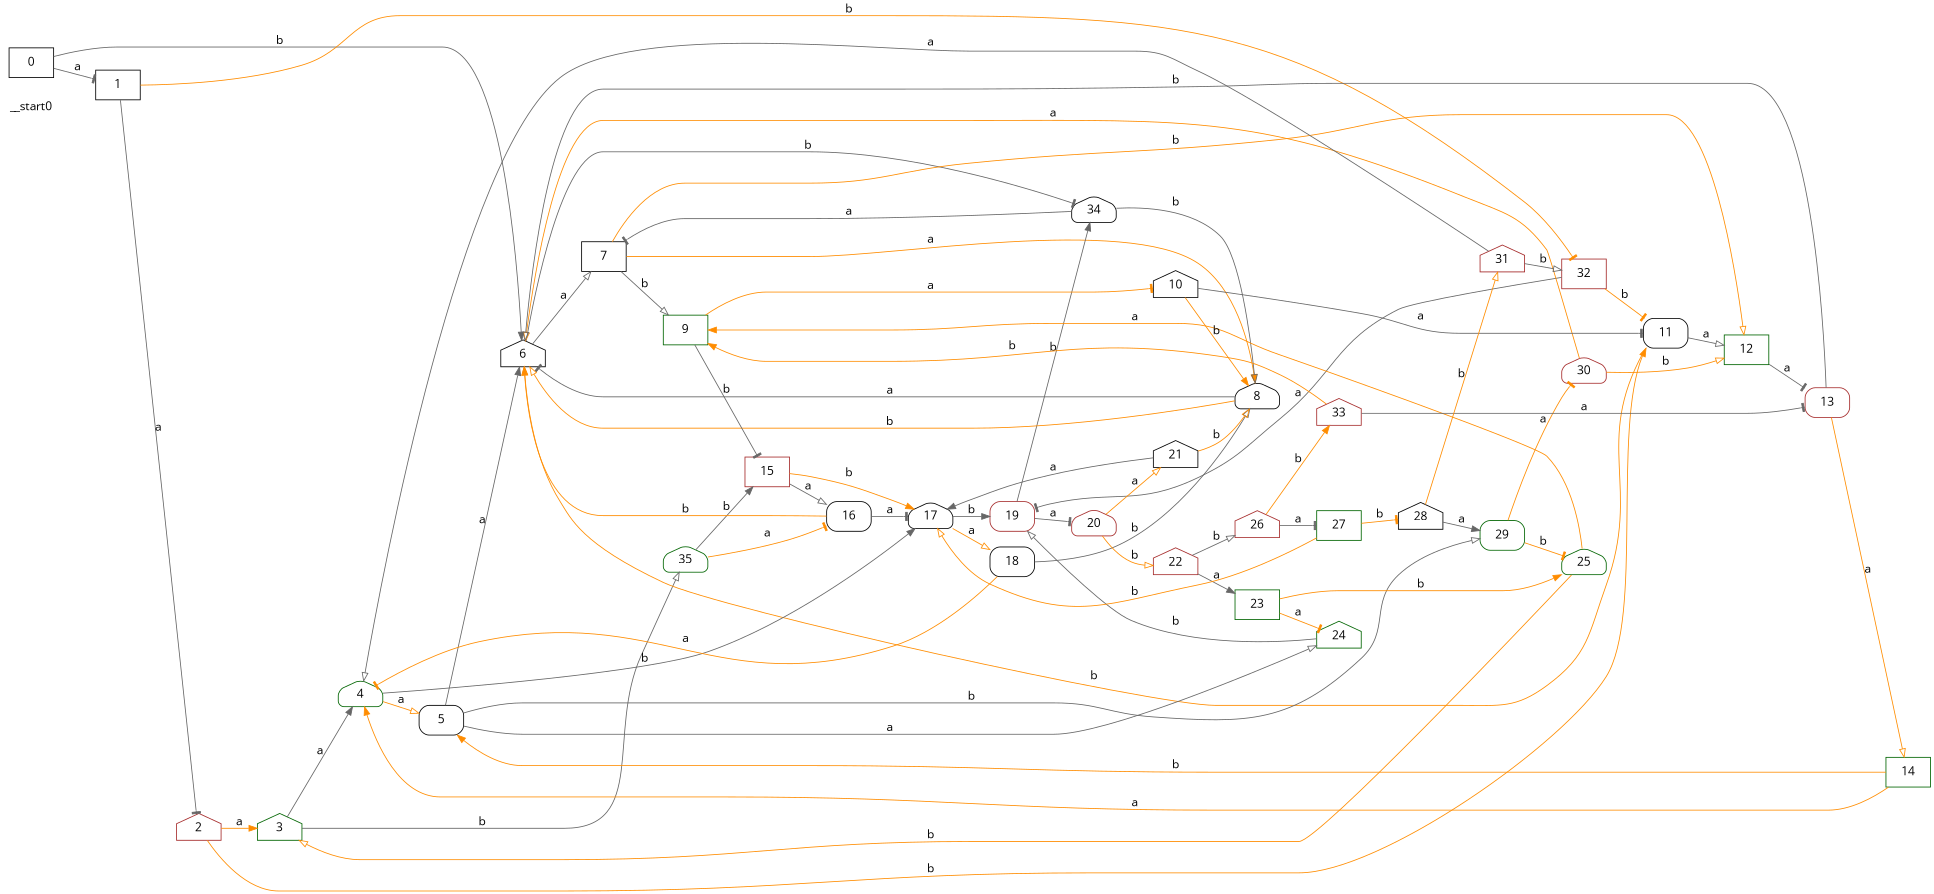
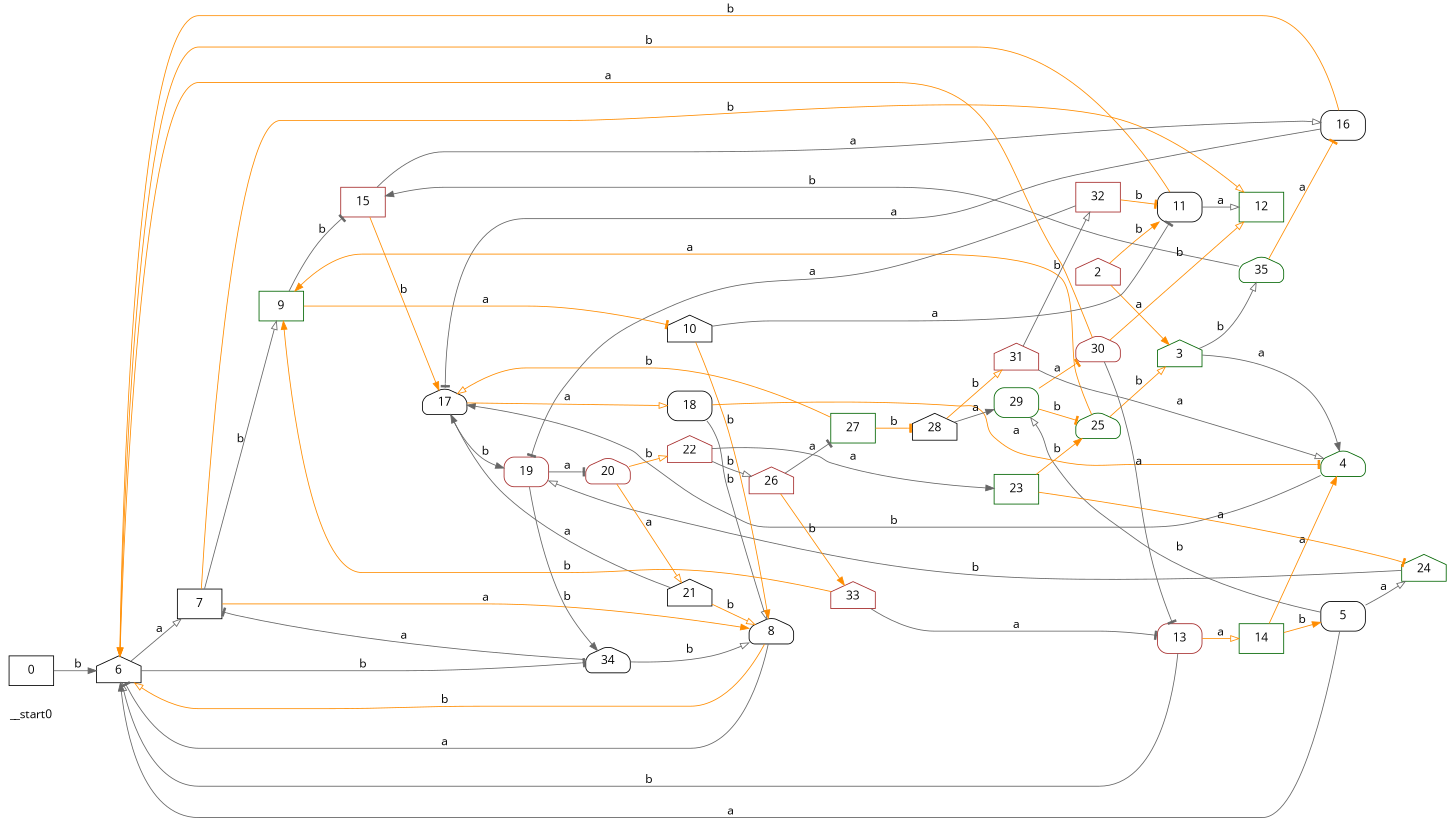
(118, 85) -> none
(1785, 375) -> (1139, 490)
(397, 706) -> none
